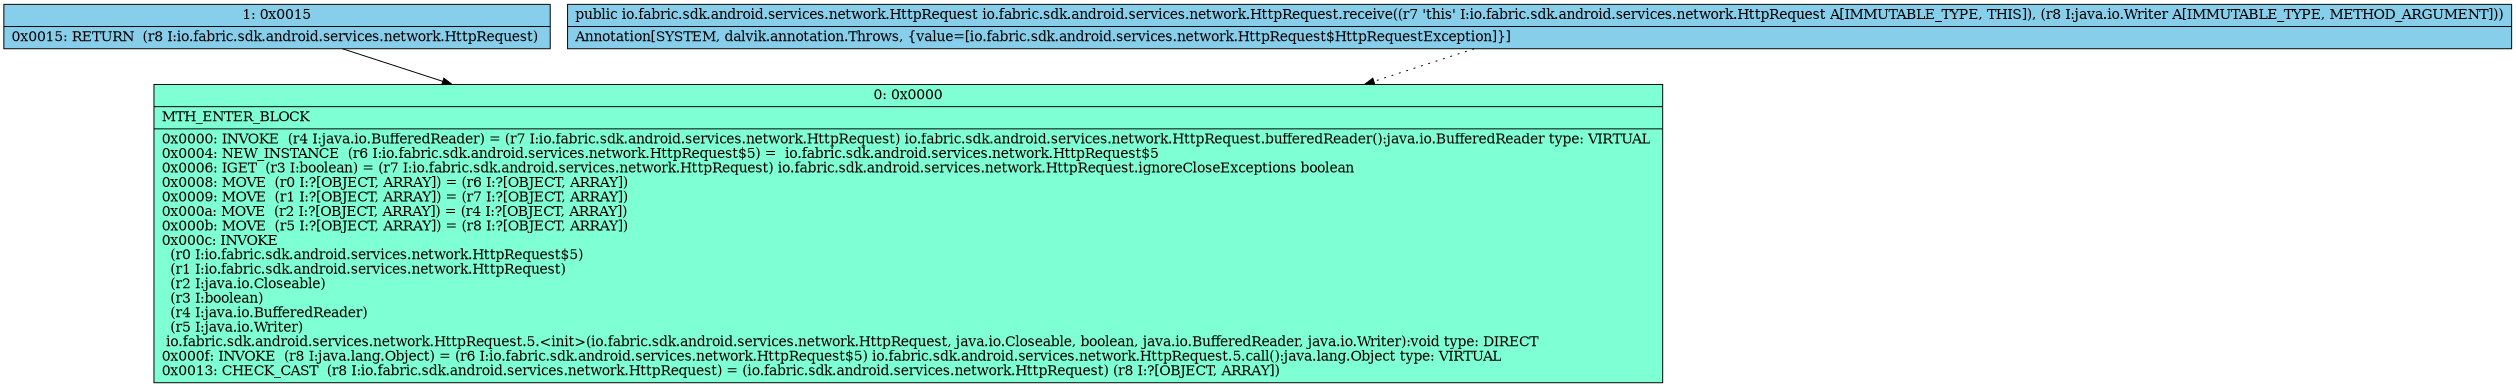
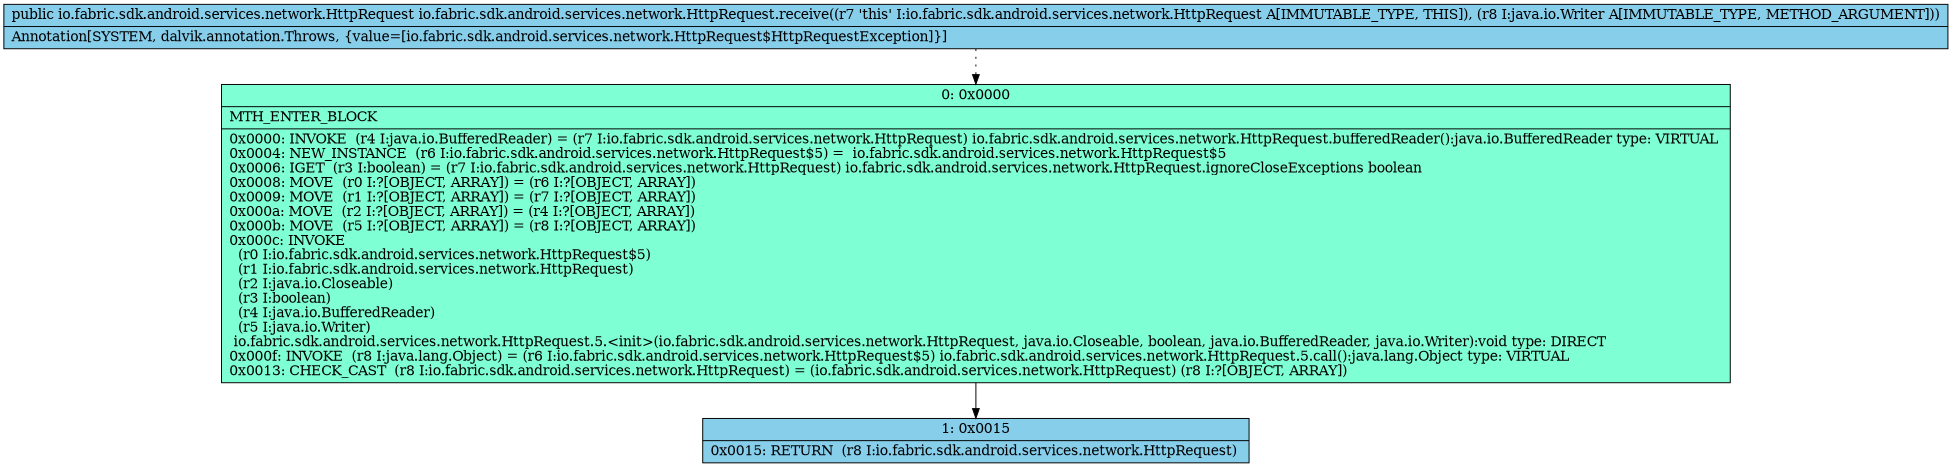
(393, 65) -> (976, 396)
